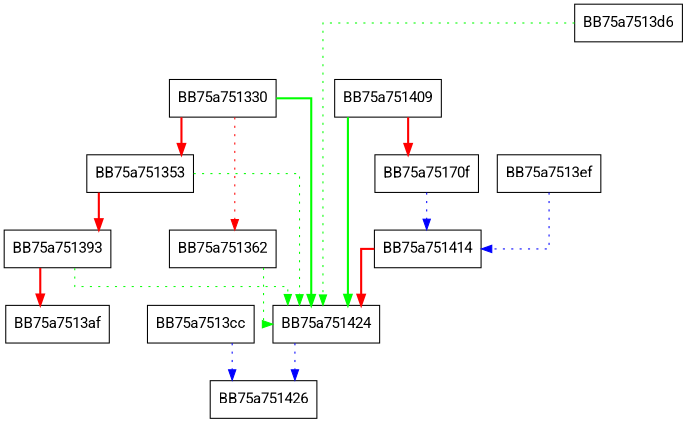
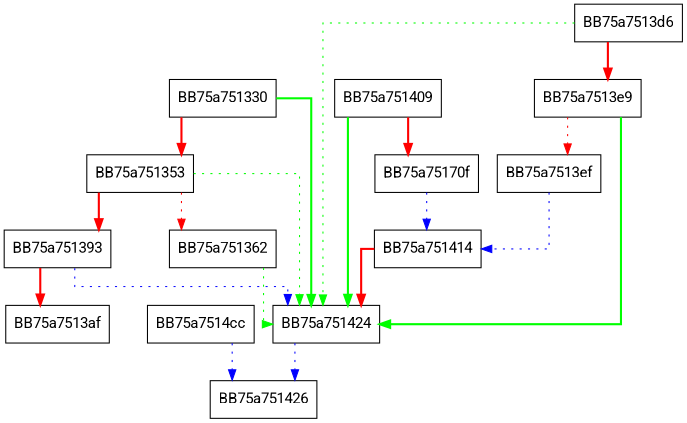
none -> (588, 98)
(235, 166) -> (181, 206)
(176, 287) -> (176, 287)
(201, 324) -> (201, 324)
